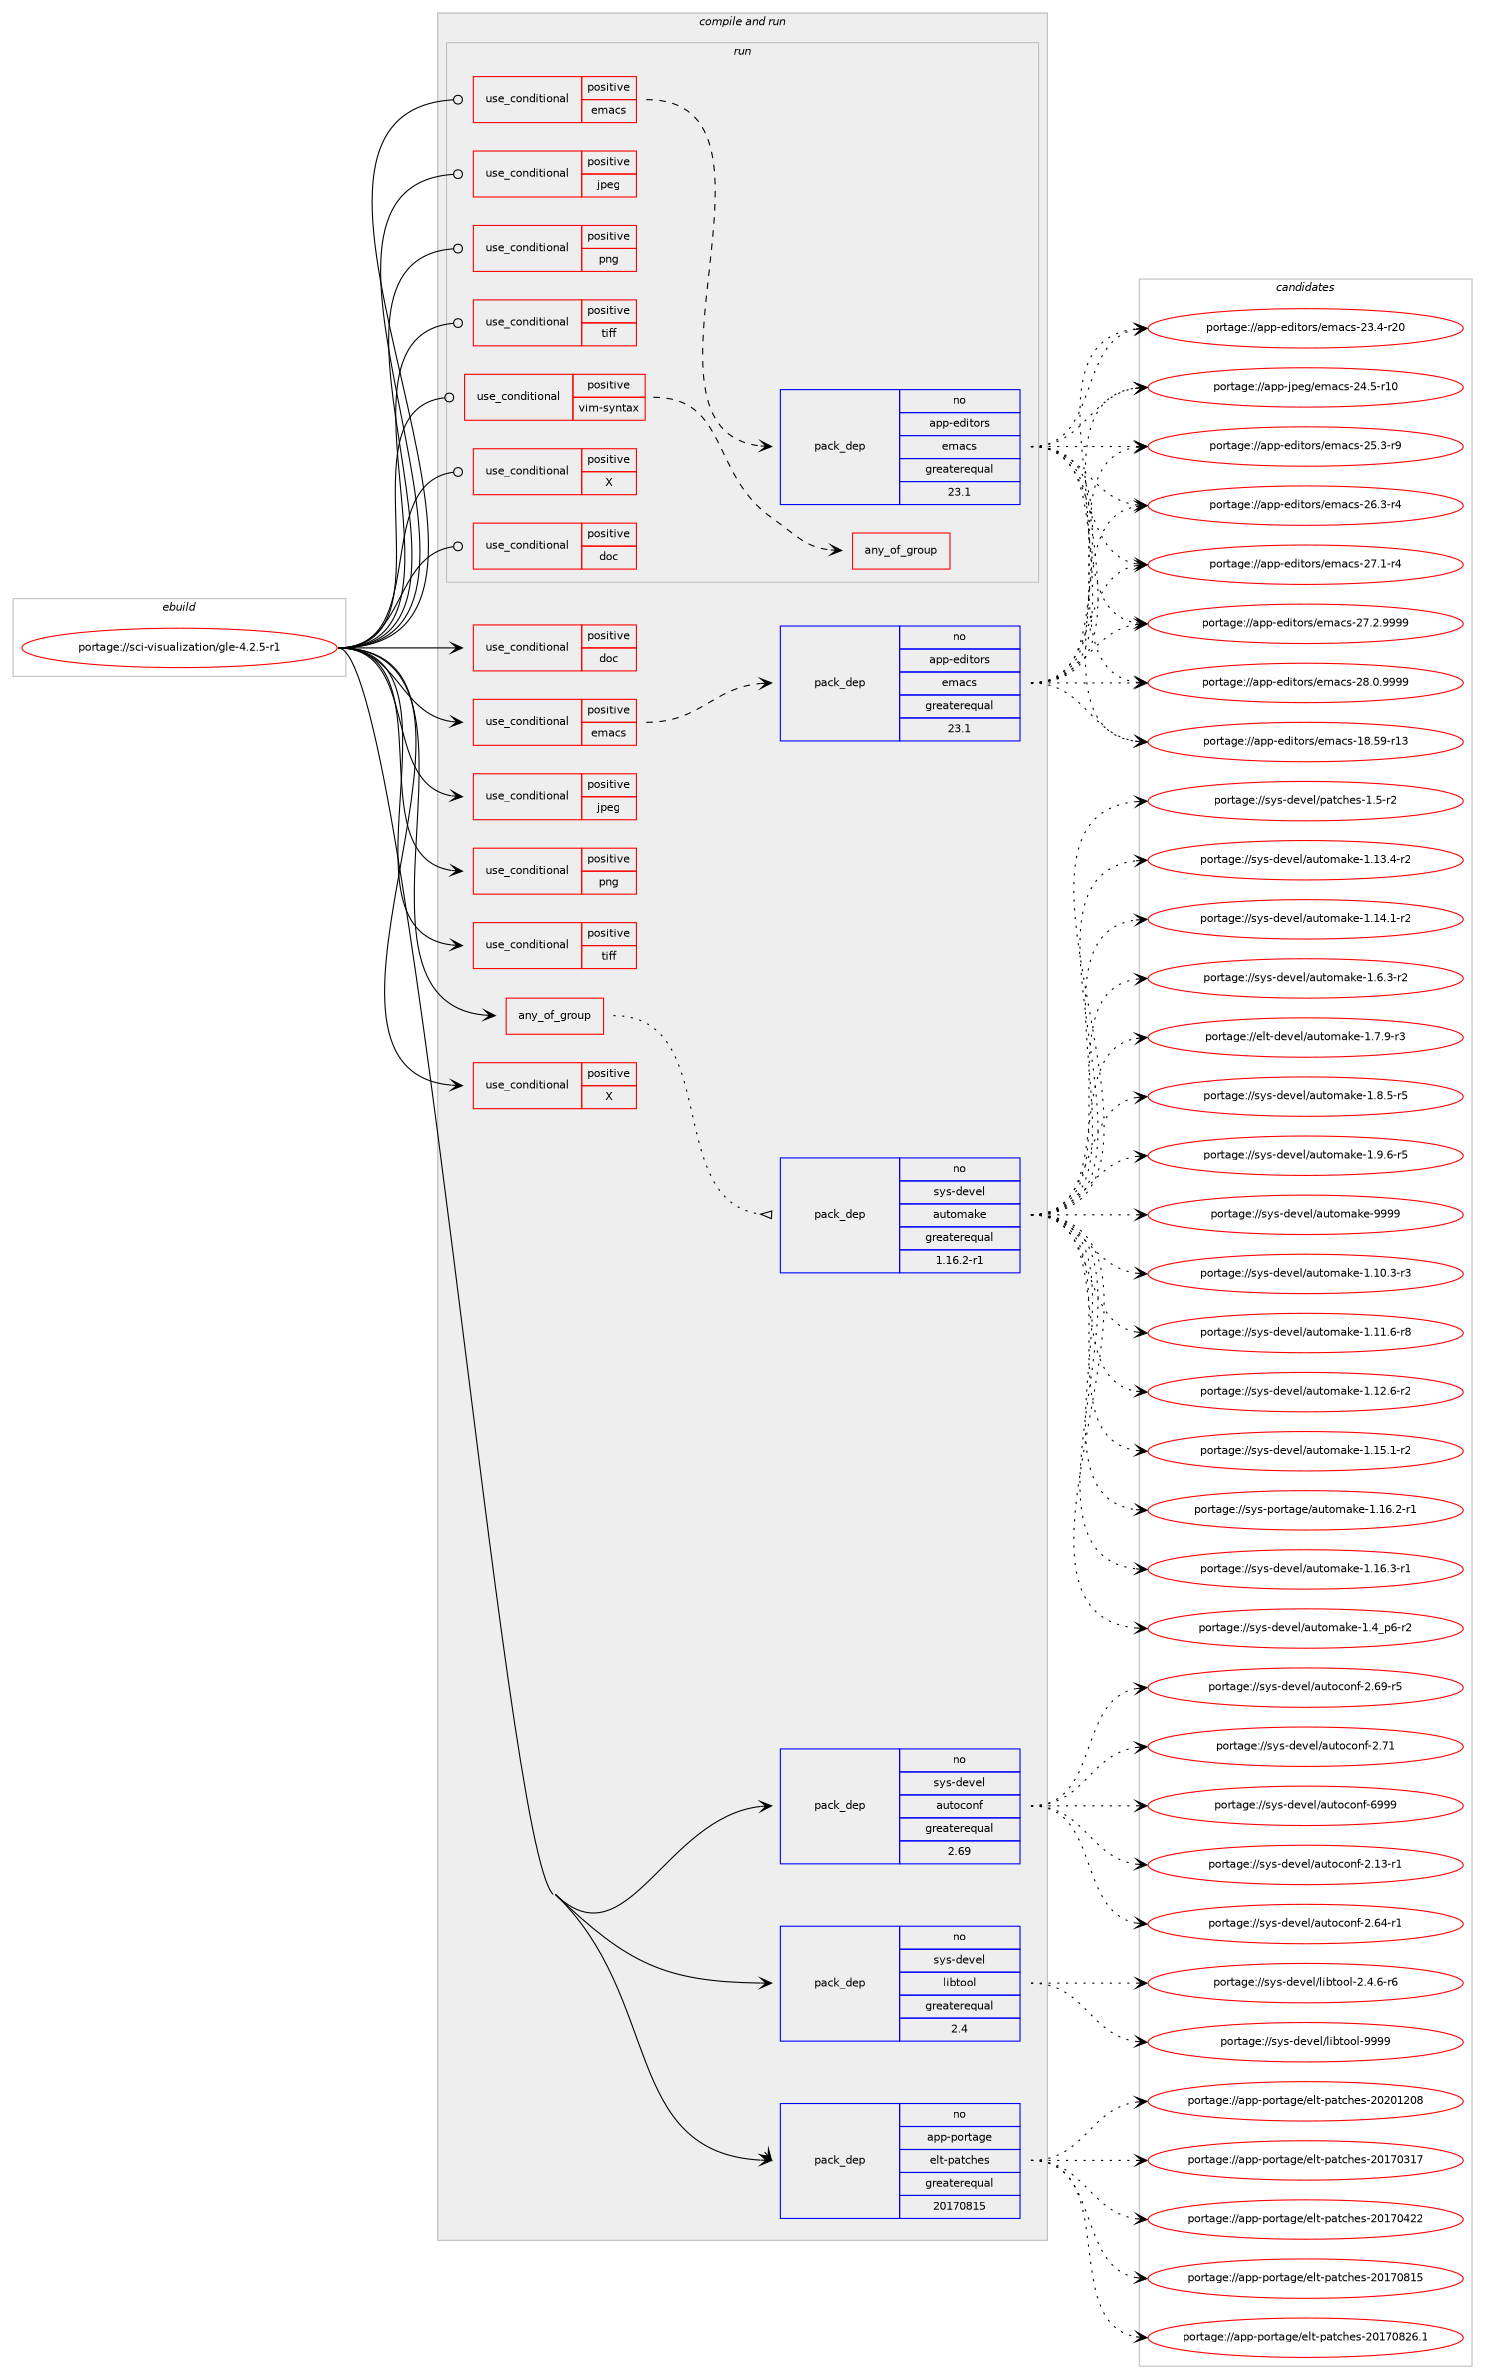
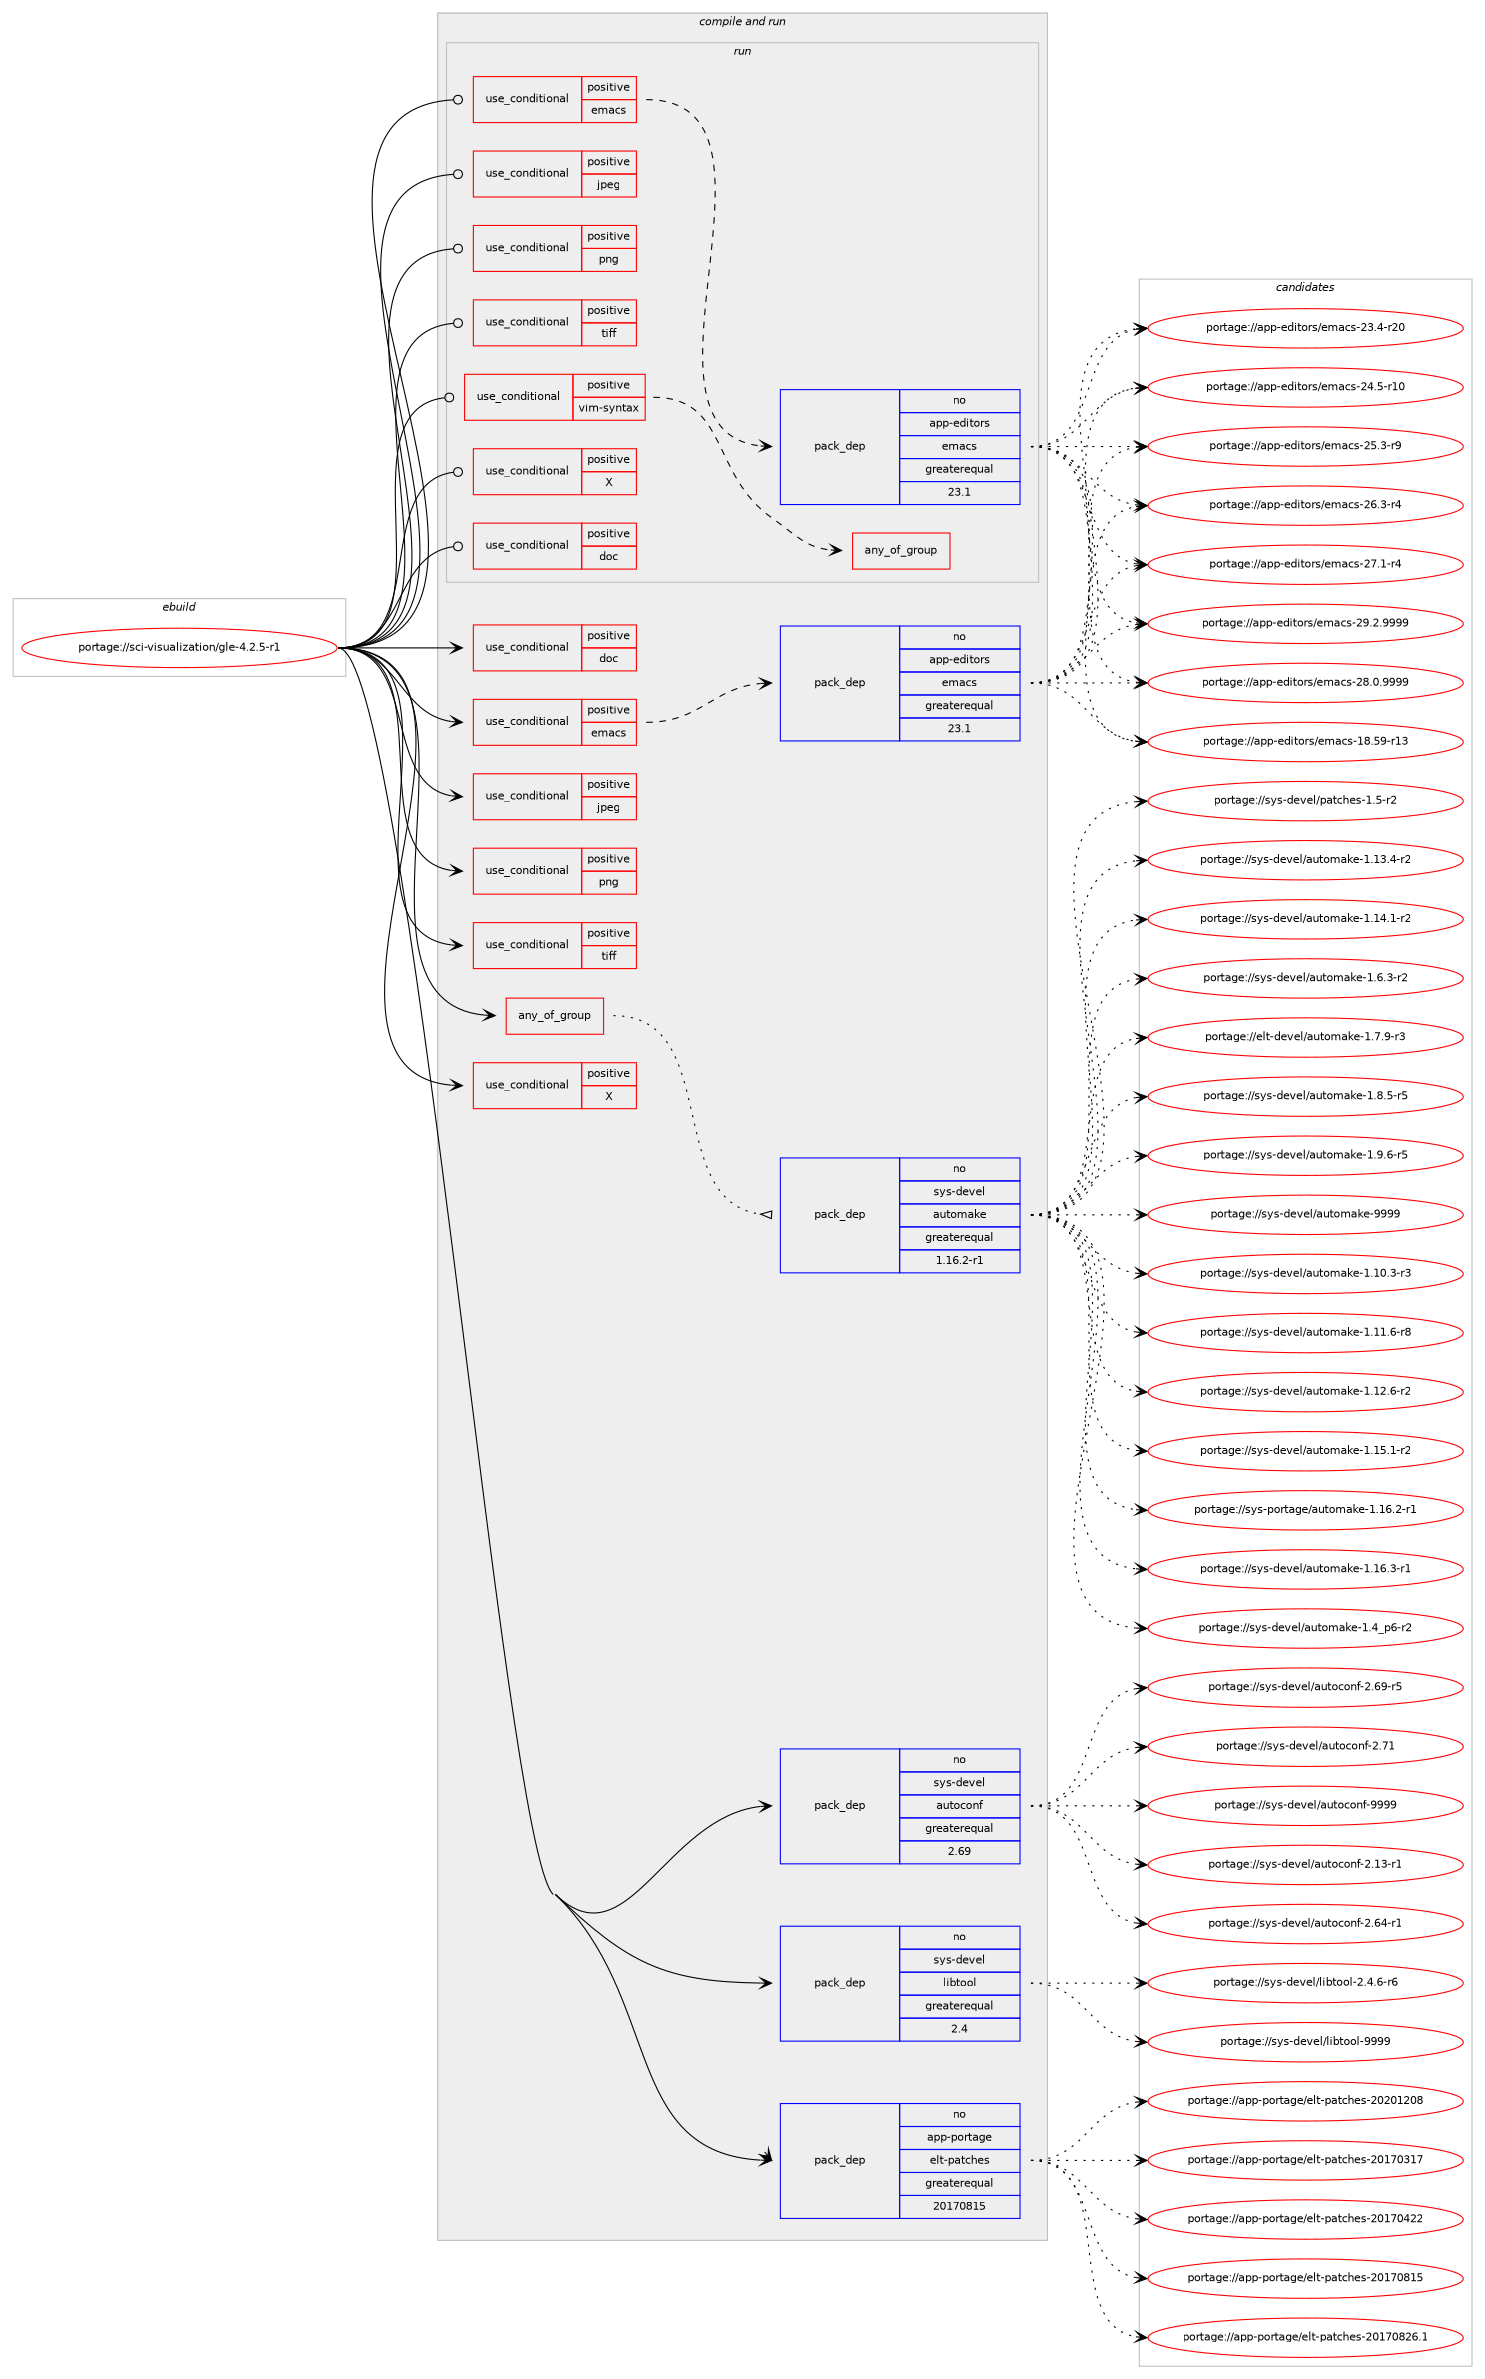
(1306, 387) -> (1306, 387)
(1306, 624) -> (1306, 624)
(1306, 1806) -> (1306, 1806)
